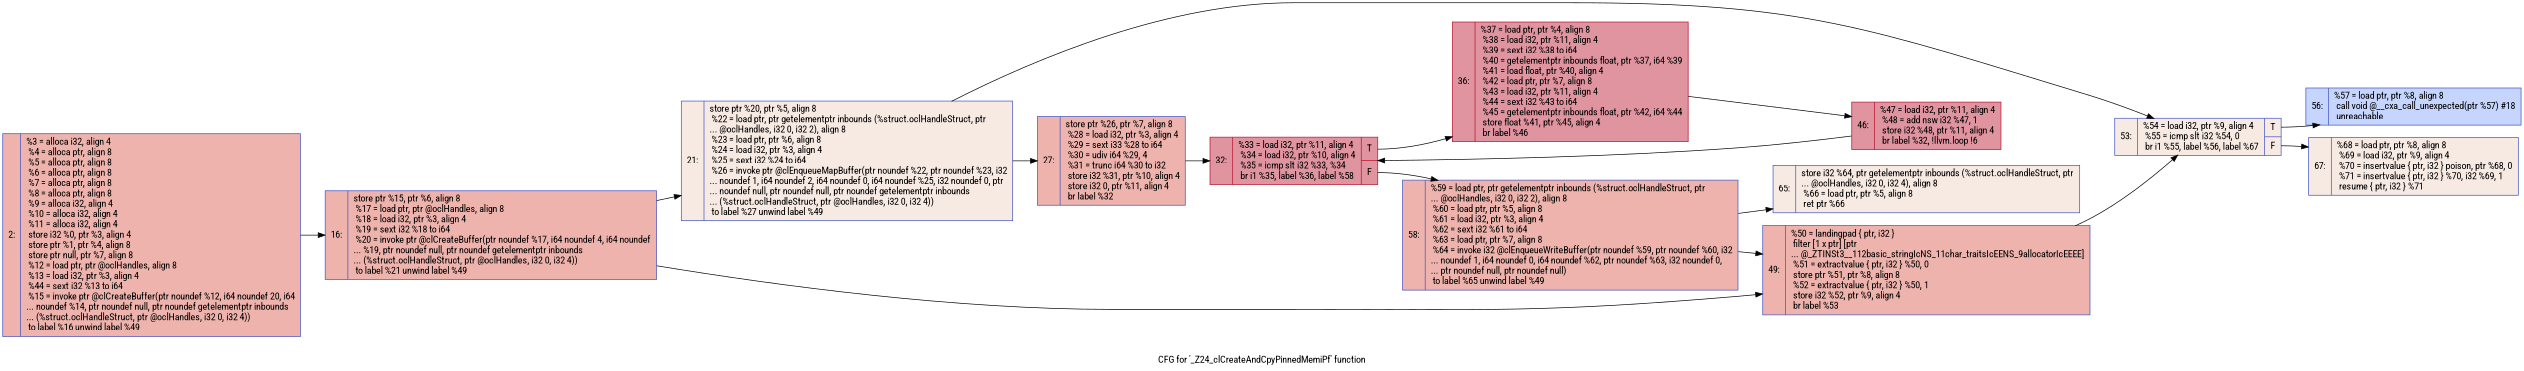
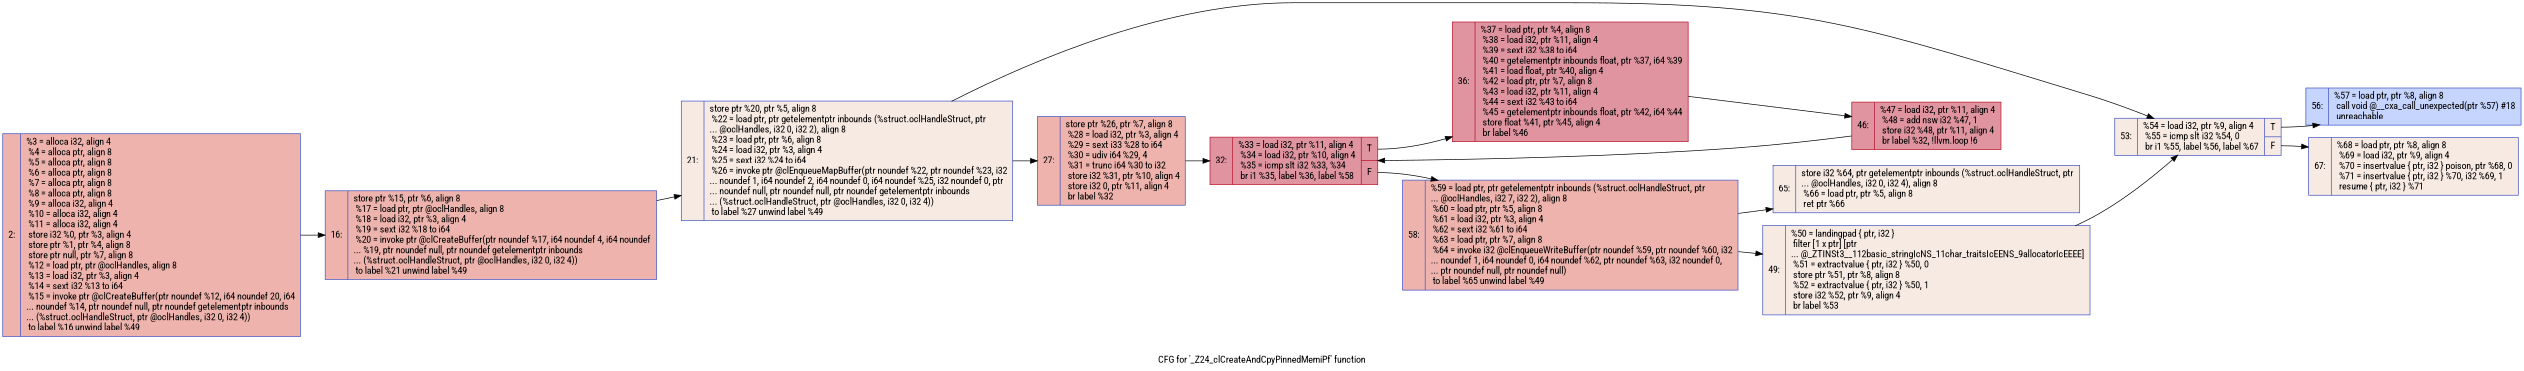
(1499, 199) -> (1499, 199)
(1926, 270) -> (1926, 270)
(75, 286) -> (75, 286)
(1205, 309) -> none
